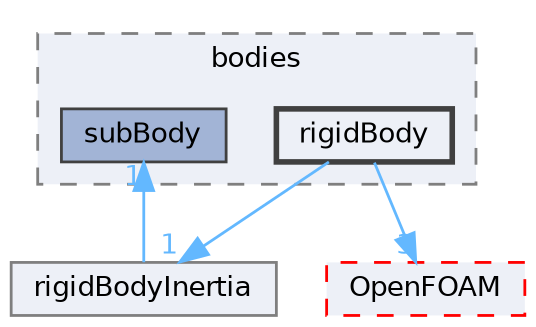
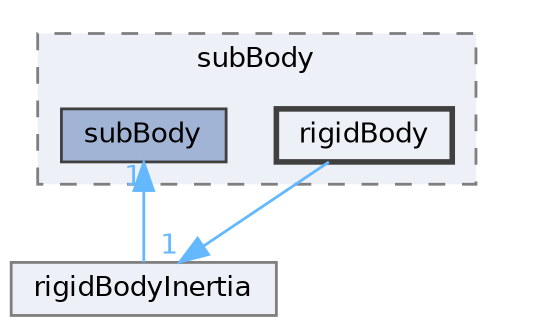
(257, 60) -> (257, 60)
(426, 289) -> none
